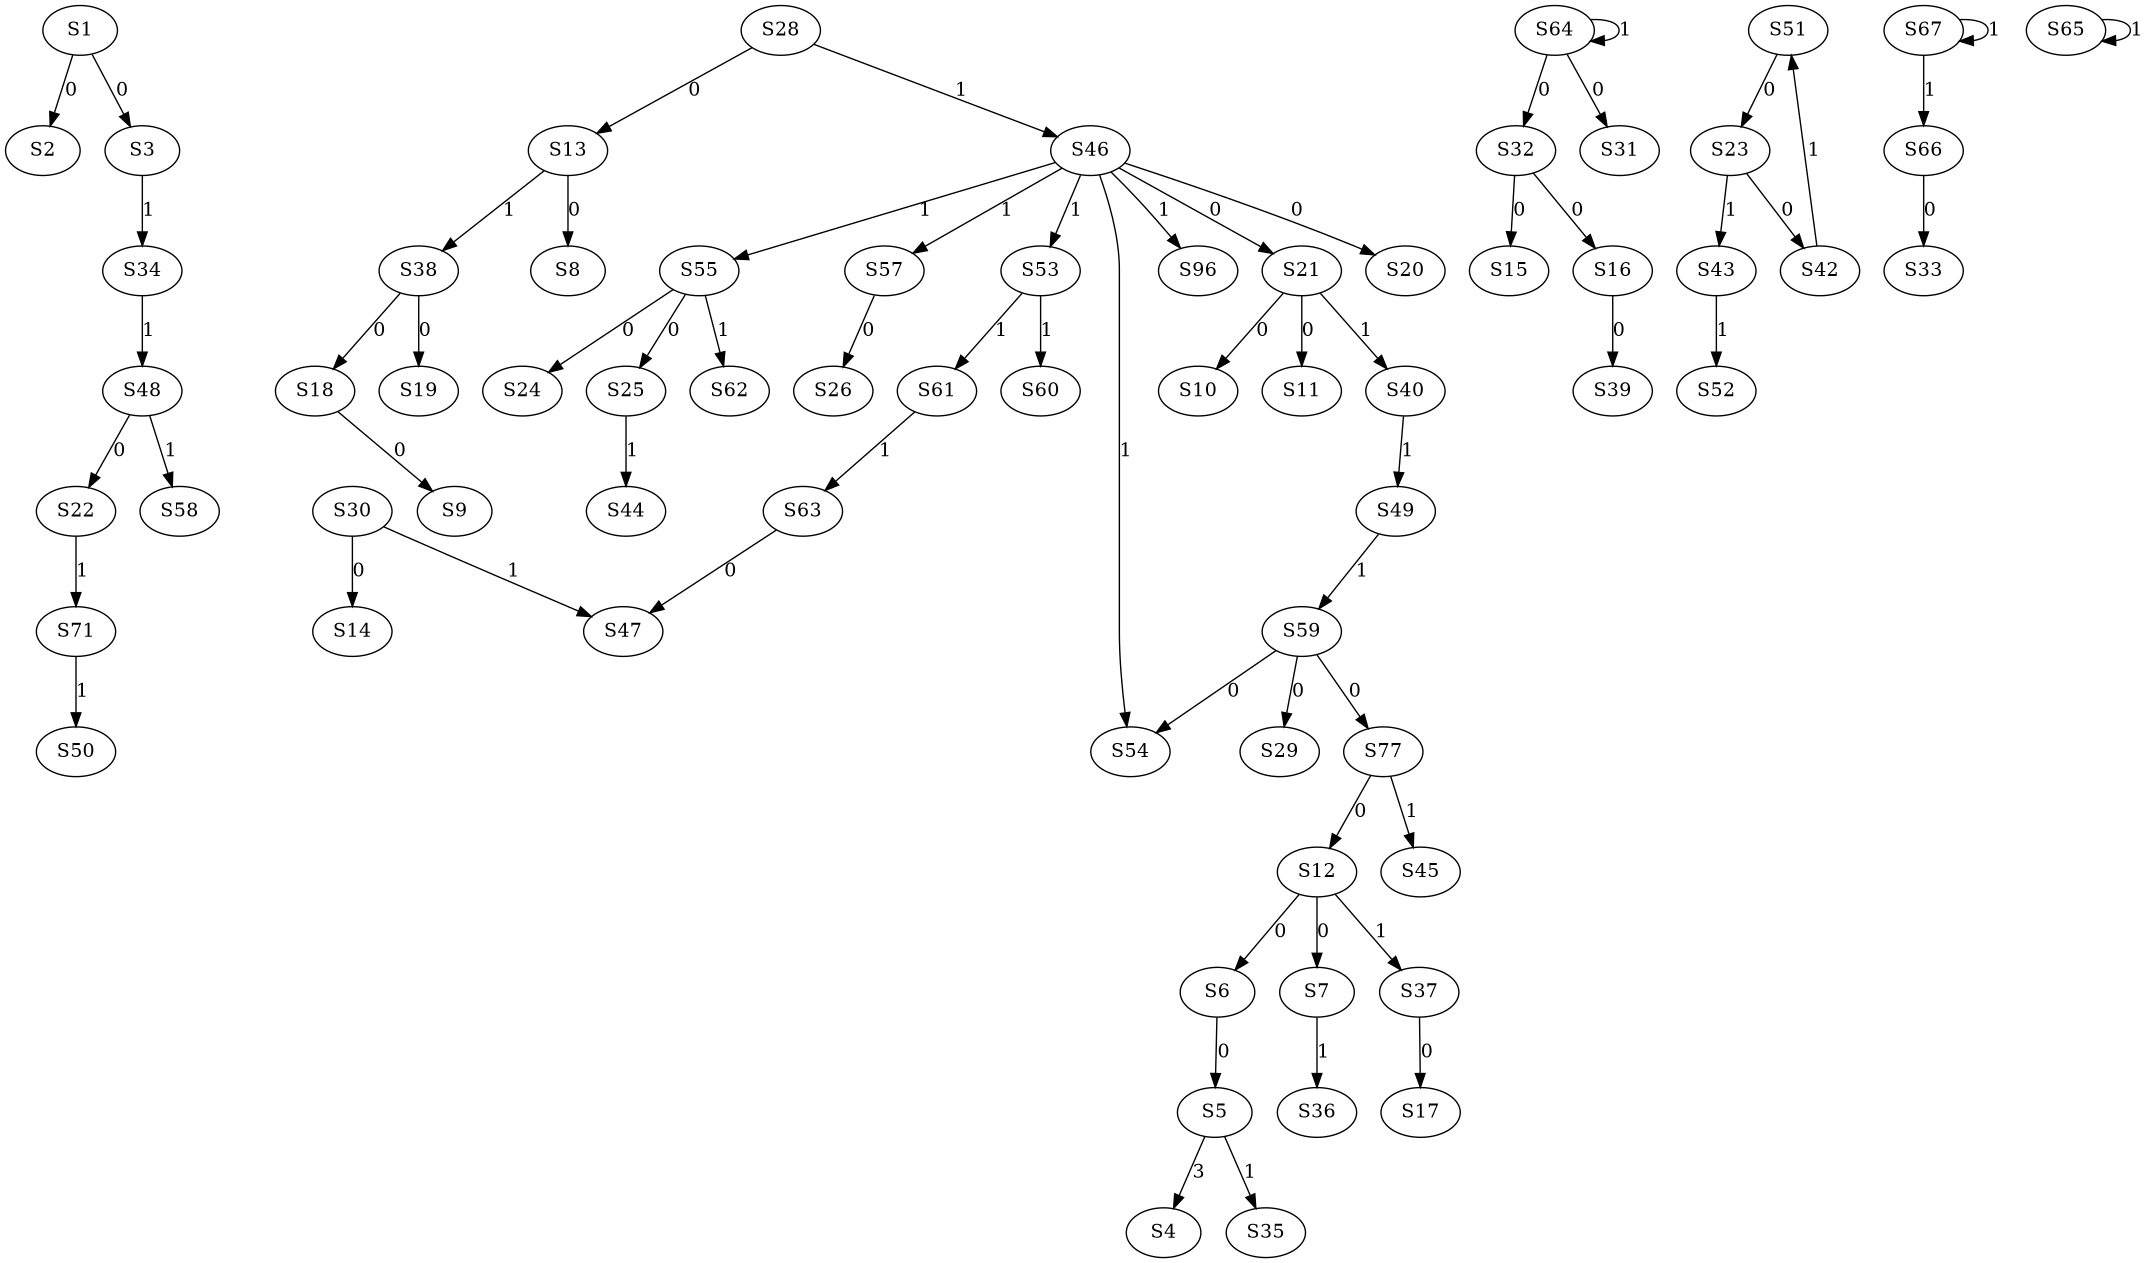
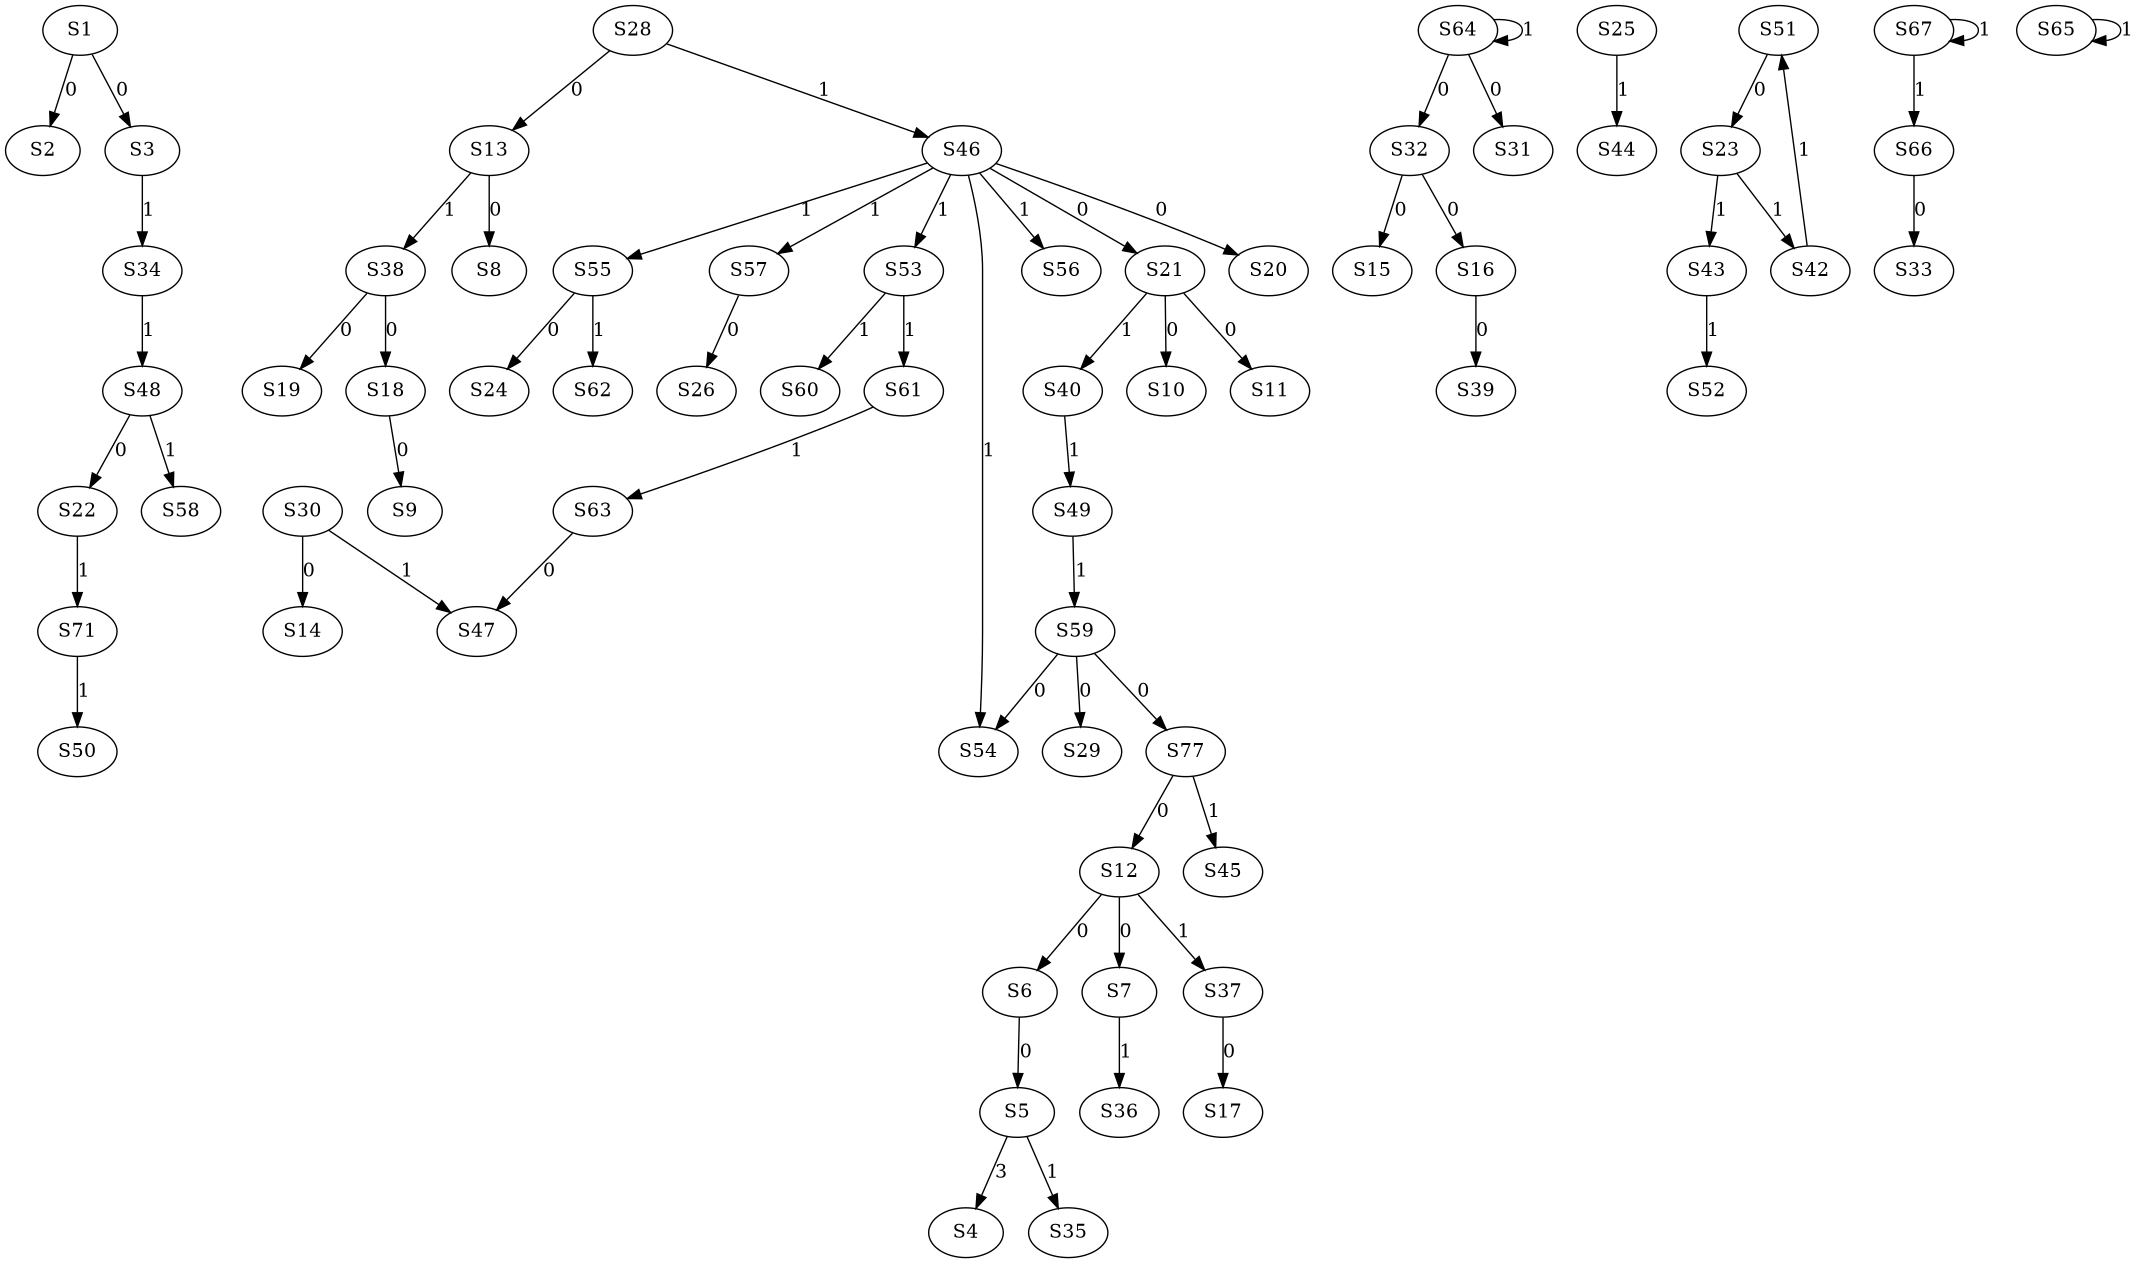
(1788, 211) -> (1779, 211)
(1198, 271) -> (1061, 271)
(666, 325) -> none
